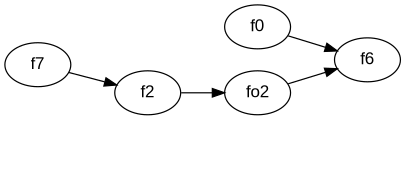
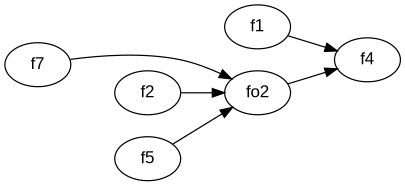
(258, 27) -> (258, 27)
(367, 60) -> (367, 60)
(87, 77) -> (147, 56)
none -> (148, 159)
